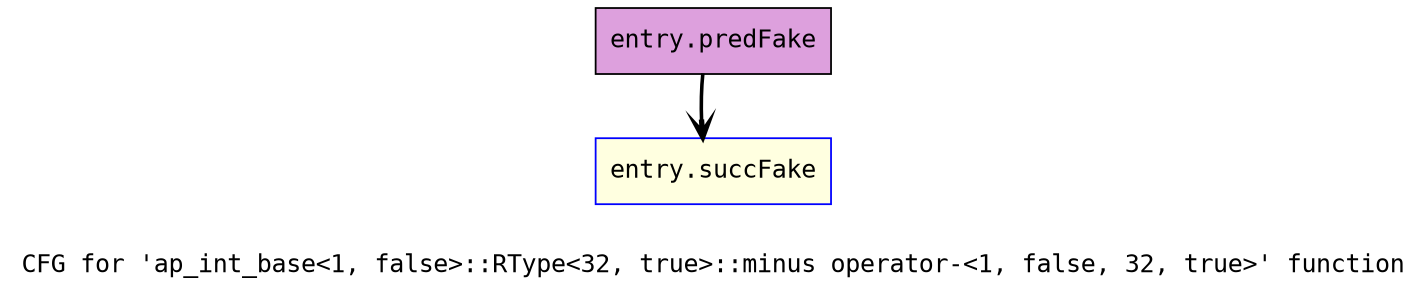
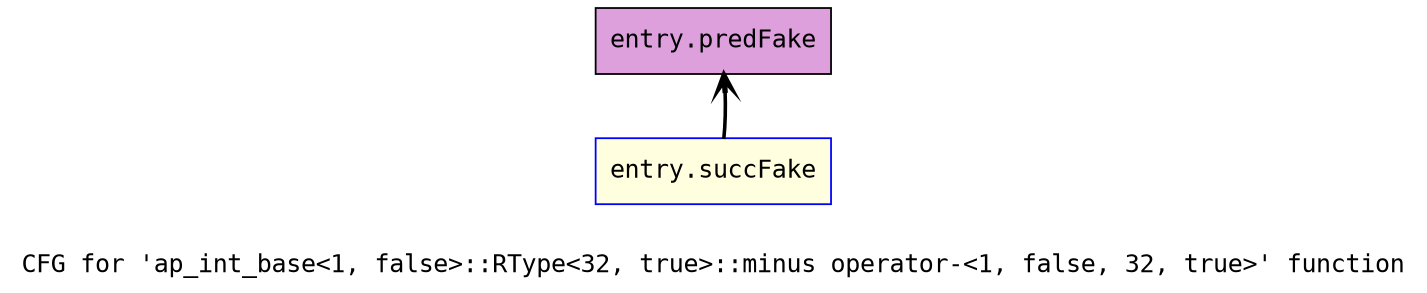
(701, 97) -> (725, 115)
